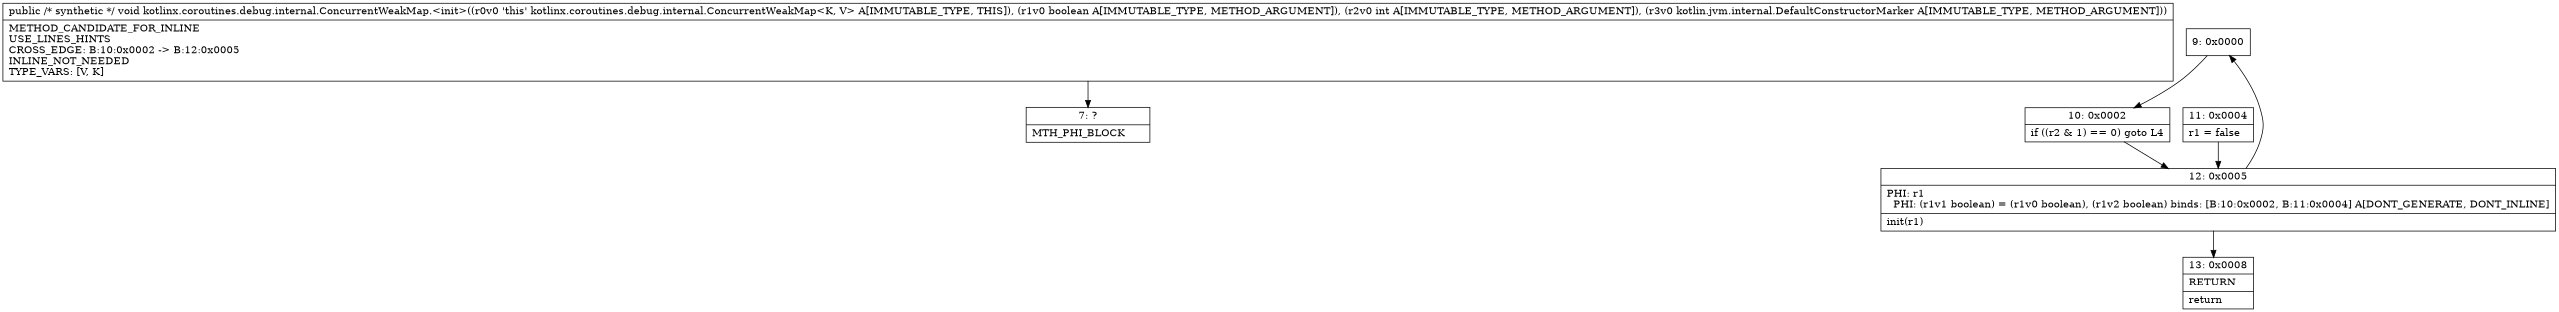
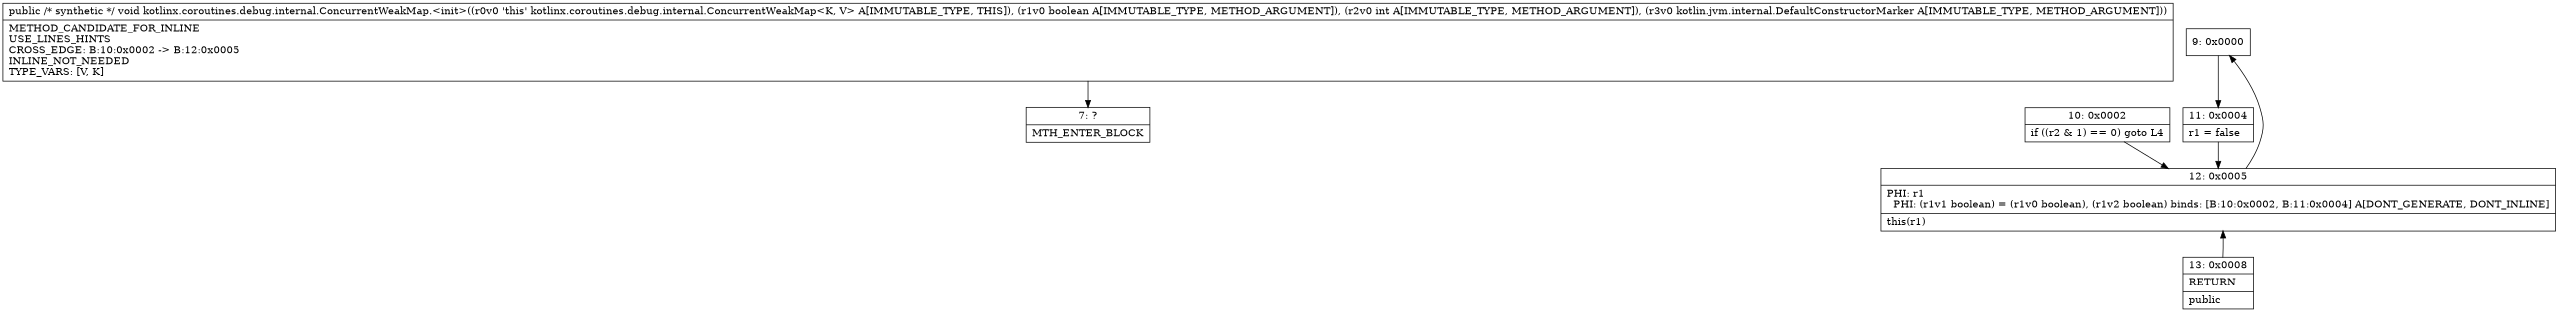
(2176, 83) -> (2218, 78)
(1079, 133) -> (1088, 133)
(1905, 222) -> (1906, 222)
(2213, 241) -> (2223, 248)
(2206, 300) -> (2205, 300)
